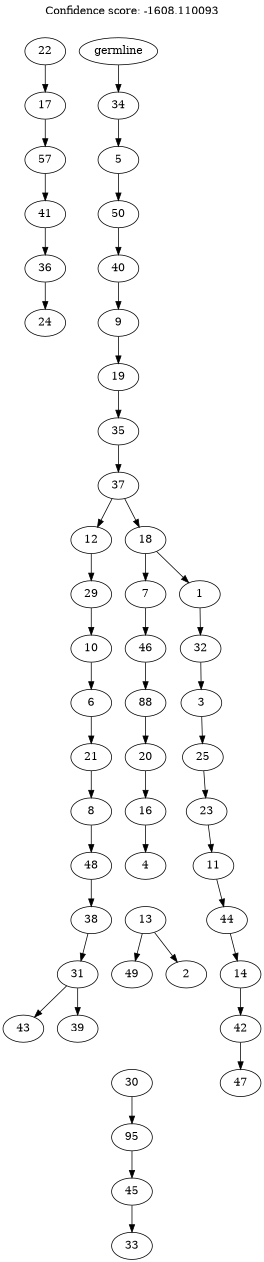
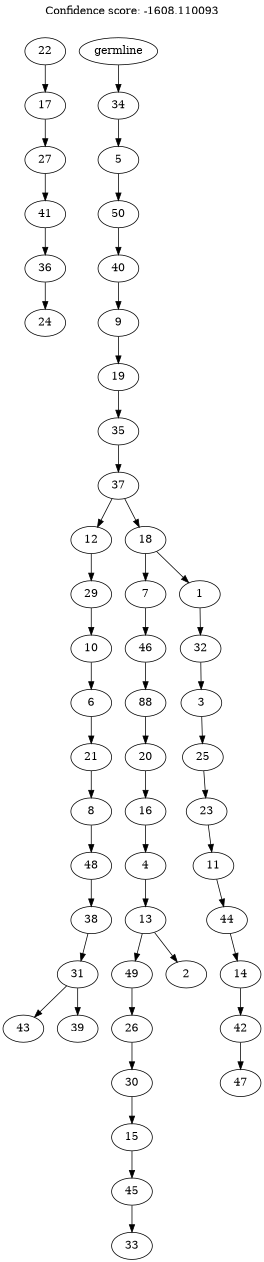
(45, 160) -> (45, 160)
none -> (146, 889)
none -> (132, 1029)
(132, 1137) -> (132, 1137)
